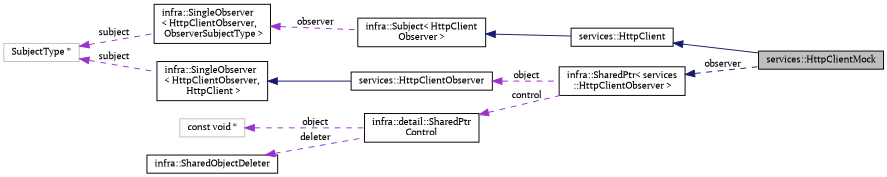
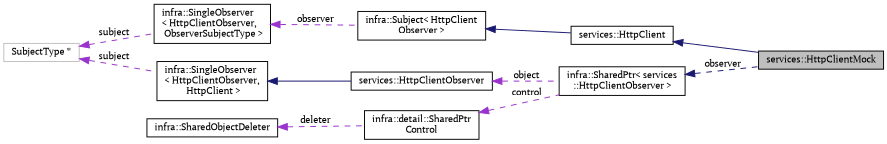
(212, 128) -> none
